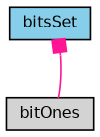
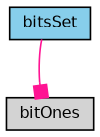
(61, 77) -> (39, 61)
